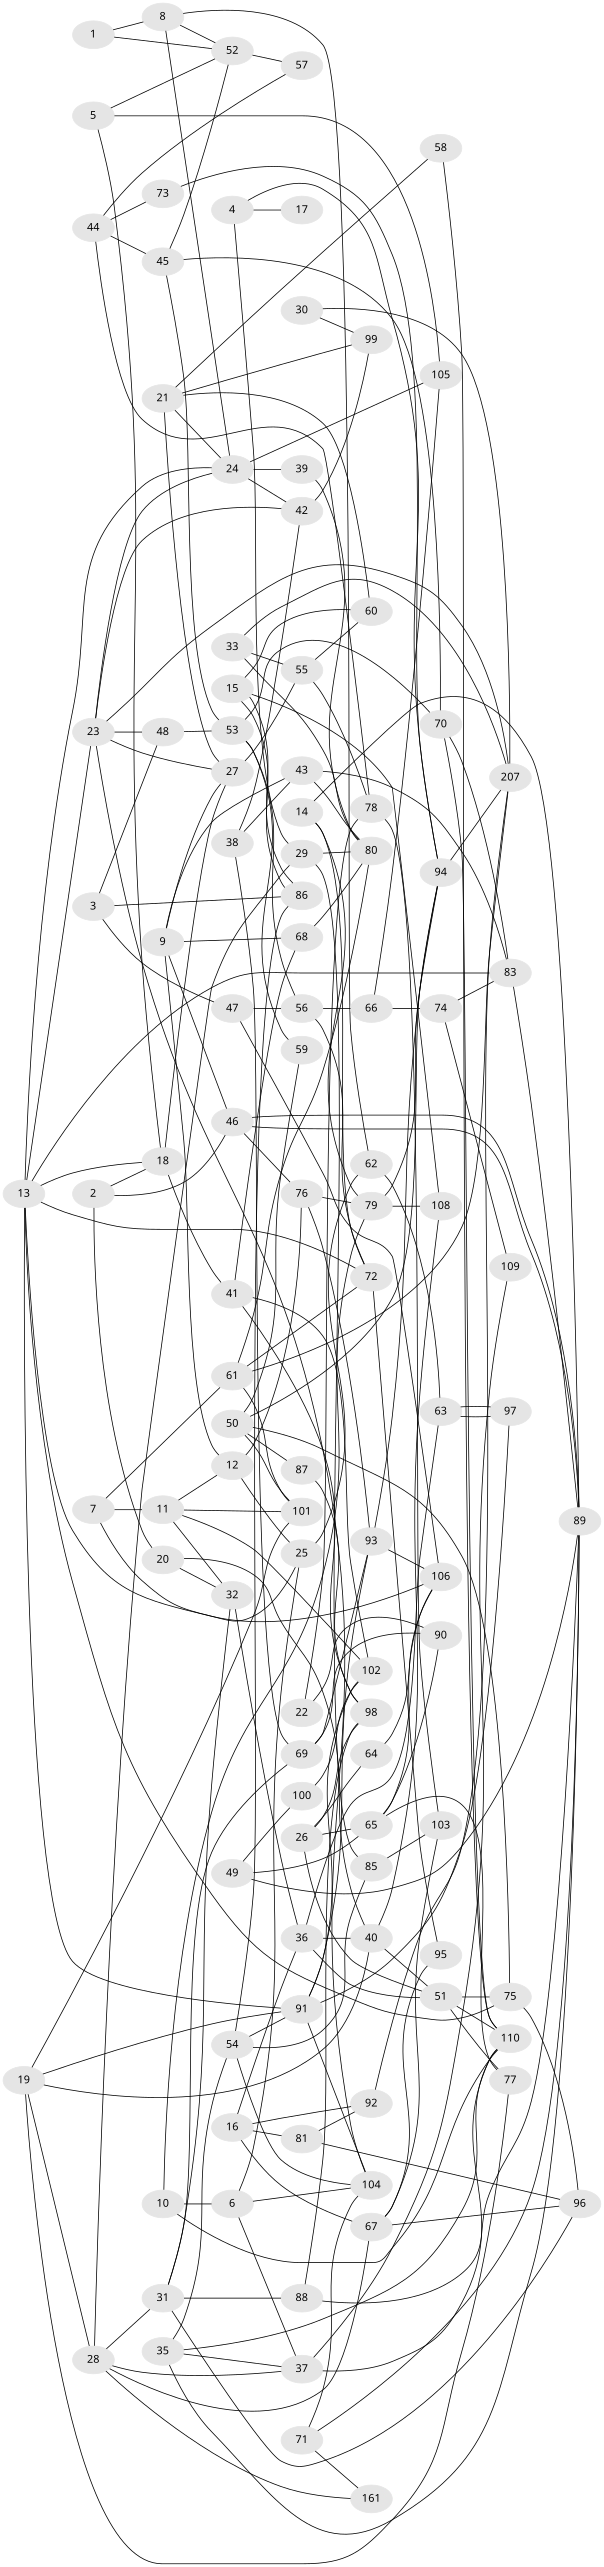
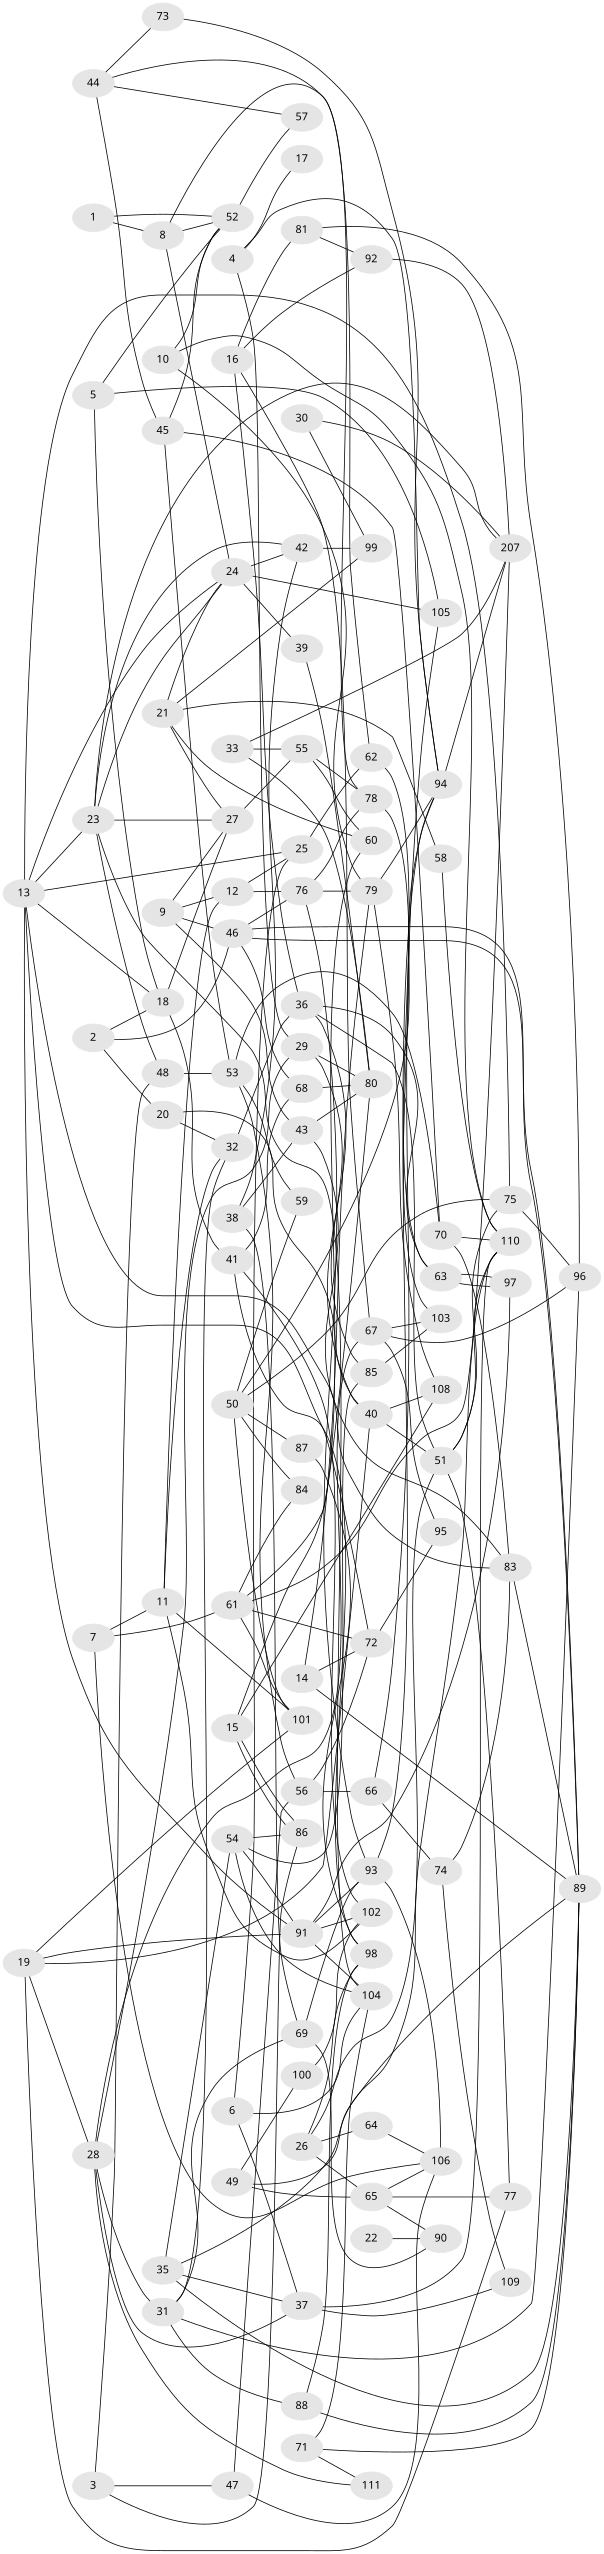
(225, 940) -> (259, 985)
(327, 1236) -> (336, 847)
none -> (302, 1490)
(197, 2204) -> (197, 288)
(371, 2499) -> (371, 2486)
